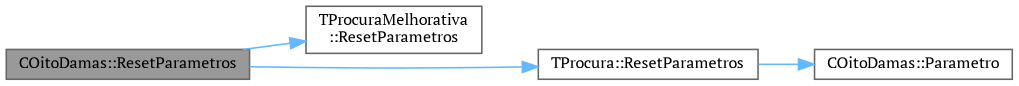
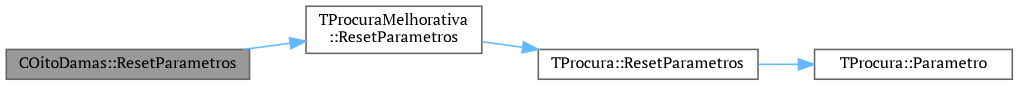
(913, 64) -> (913, 64)
(386, 68) -> (502, 44)
